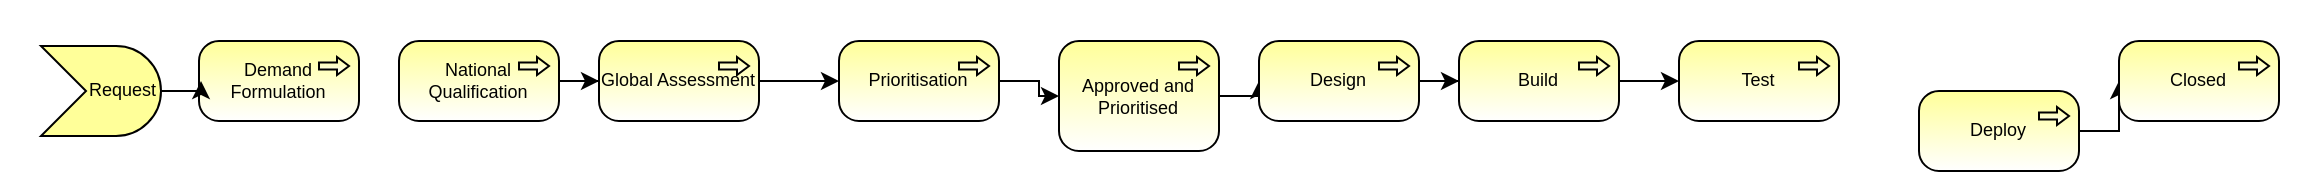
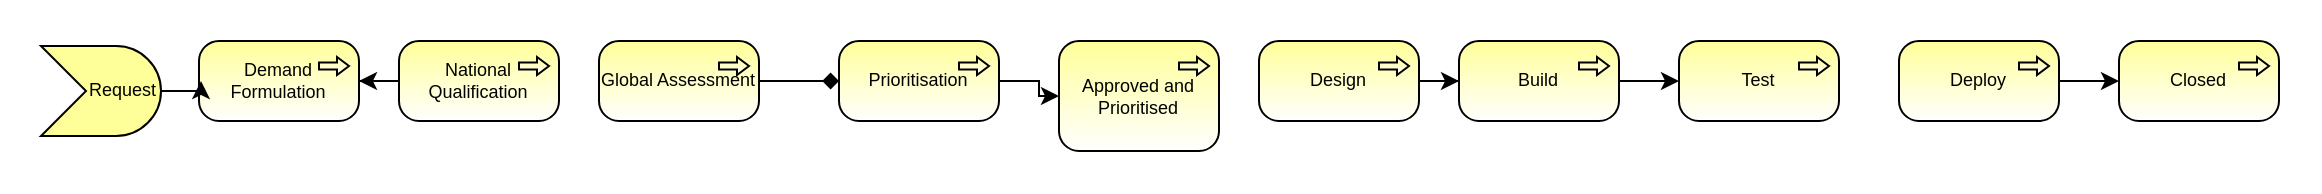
(586, 81) -> (372, 81)
(823, 81) -> (822, 81)
(1240, 96) -> none
(1999, 131) -> (1979, 81)
